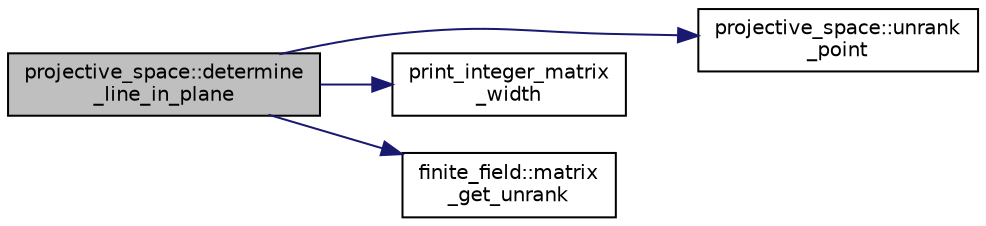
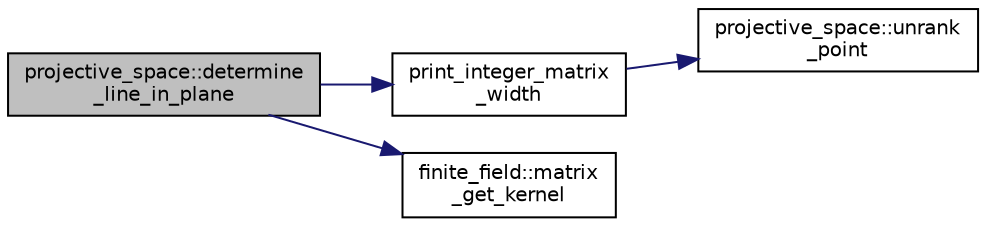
(478, 29) -> (652, 65)
(509, 185) -> (509, 185)
